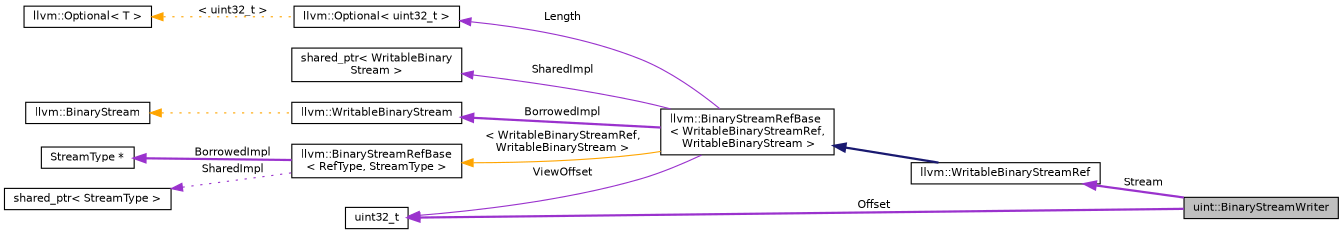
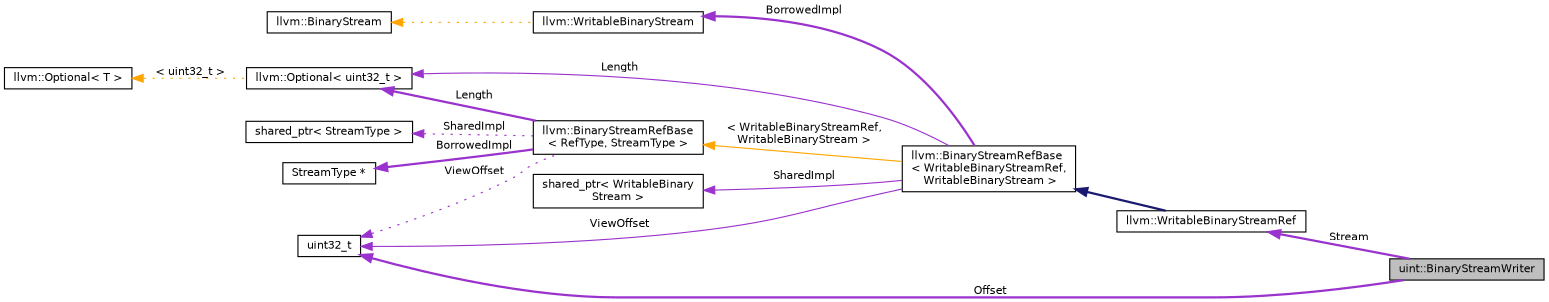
none -> (465, 106)
none -> (467, 199)
